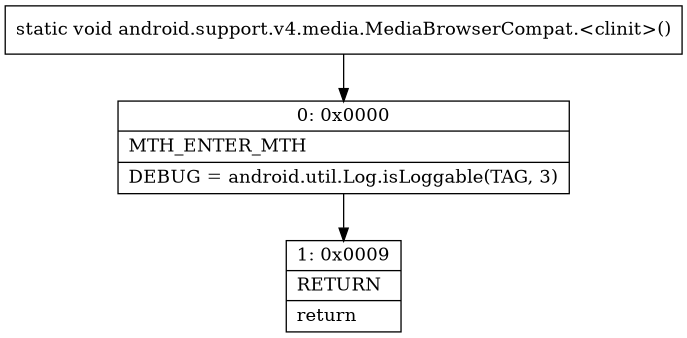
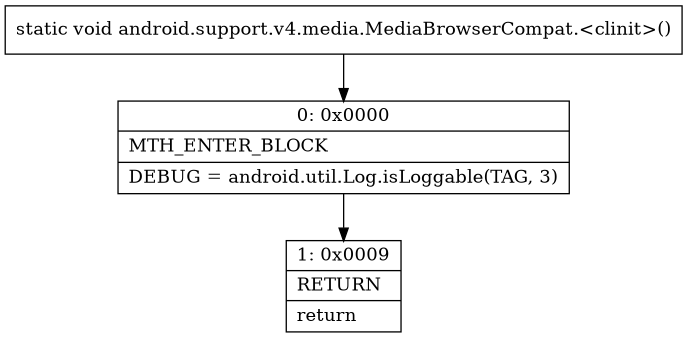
(218, 146) -> (229, 146)
